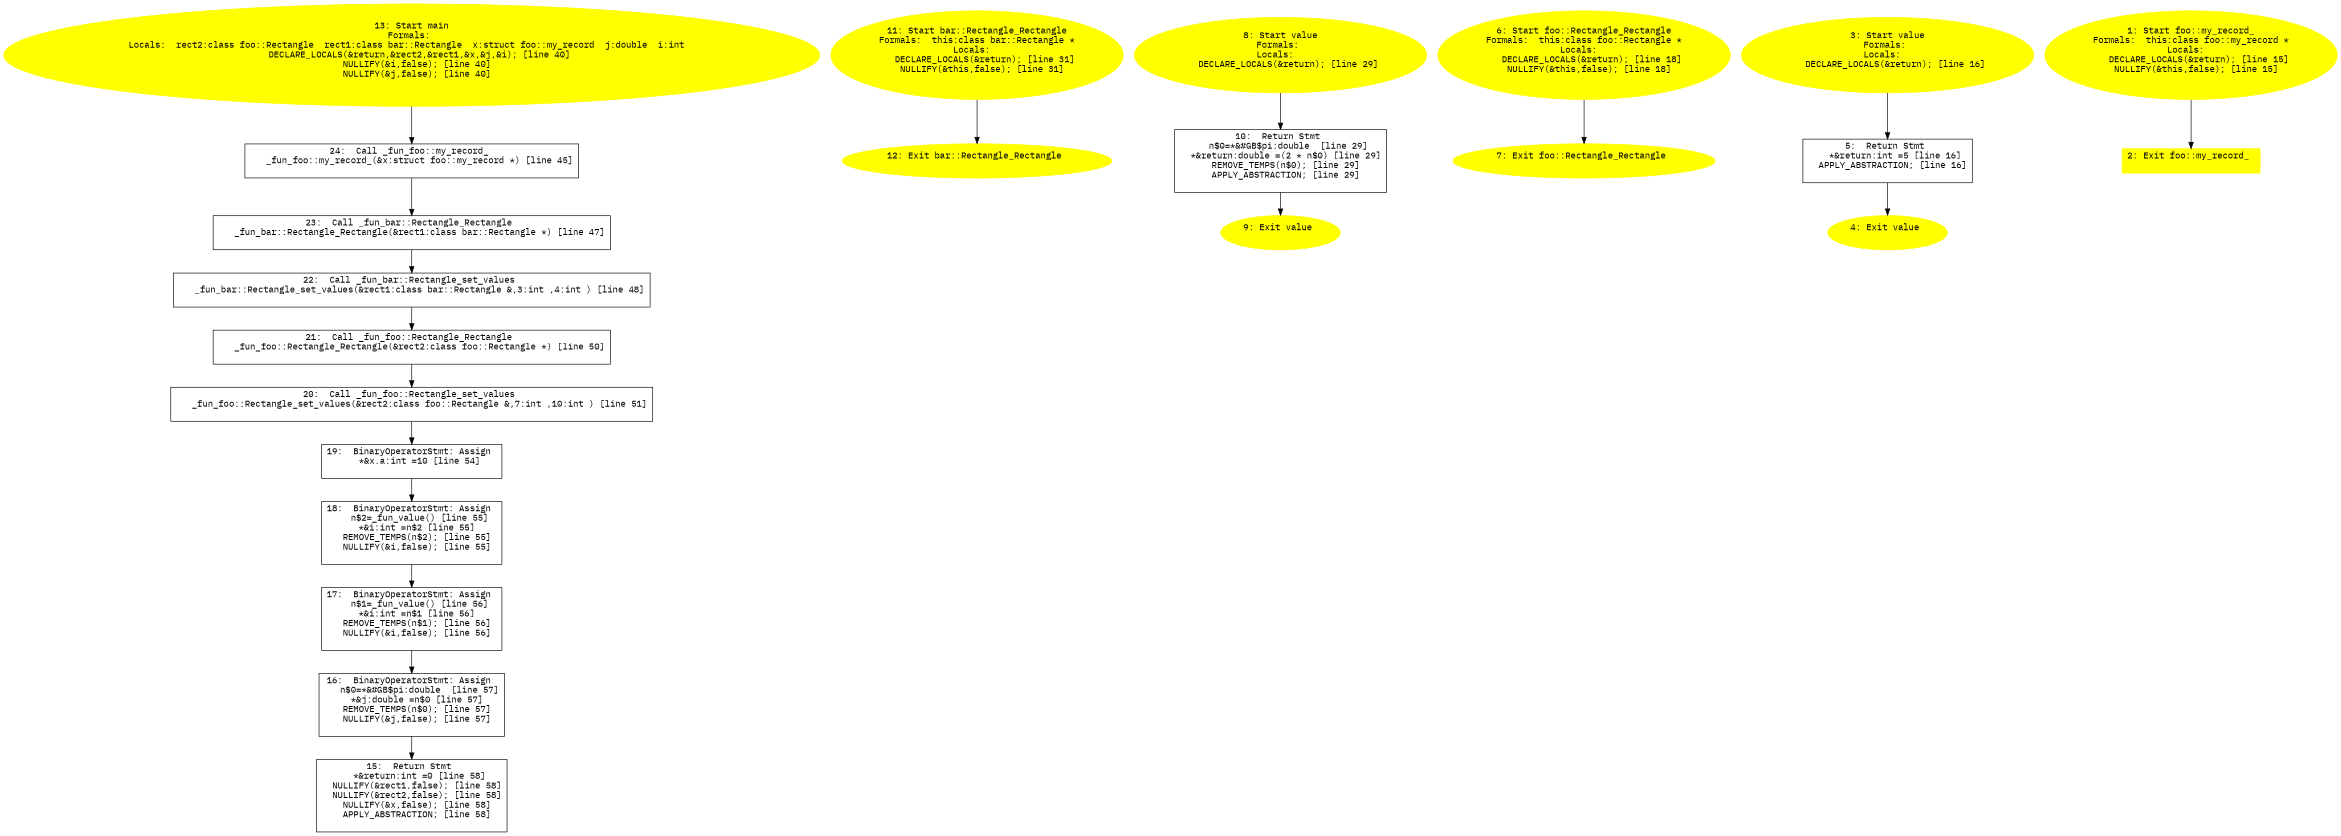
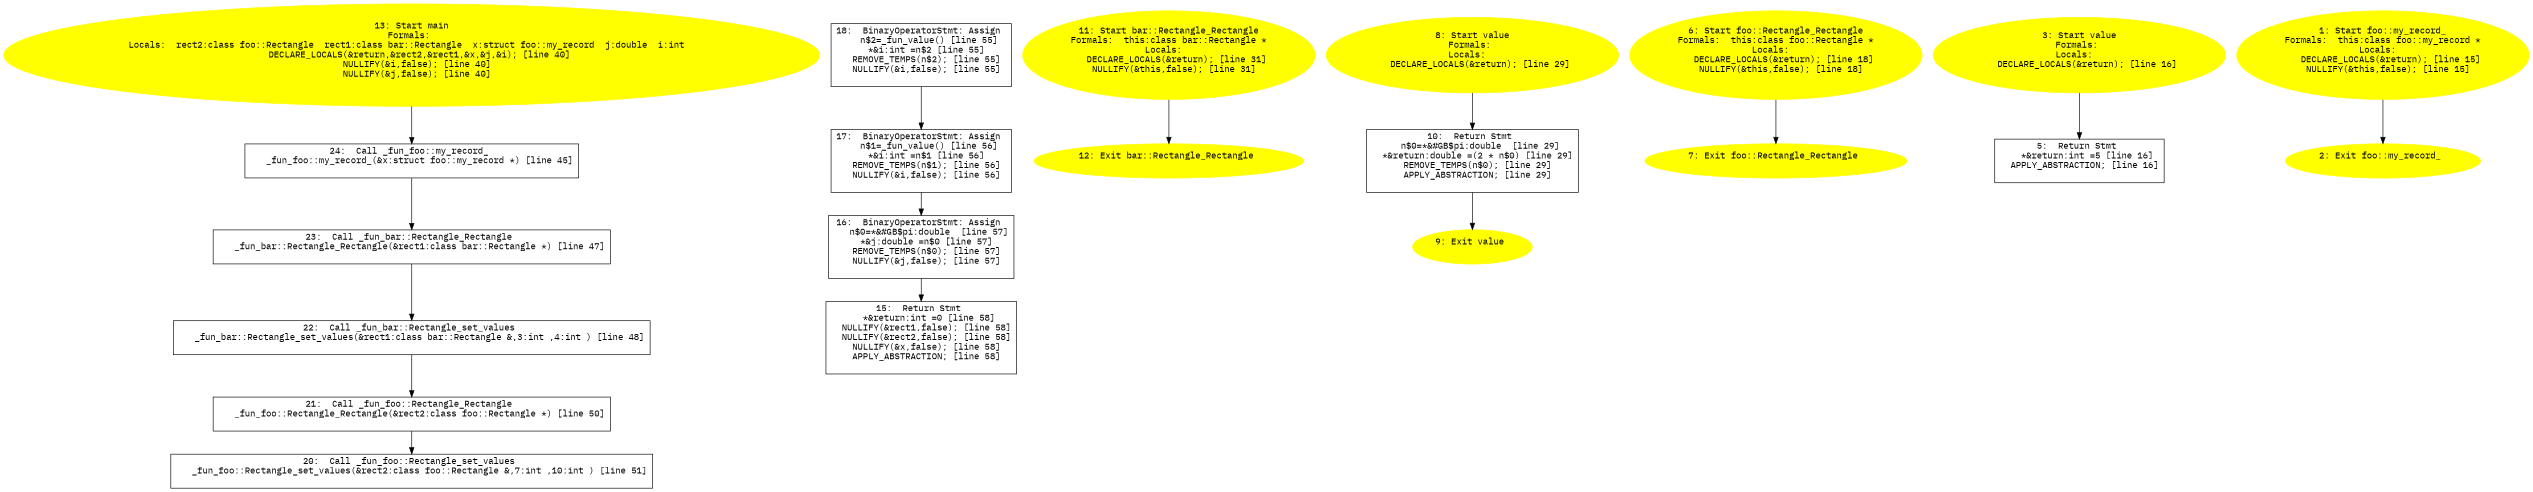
(2191, 161) -> (2383, 161)
(1888, 233) -> none
(412, 461) -> none
